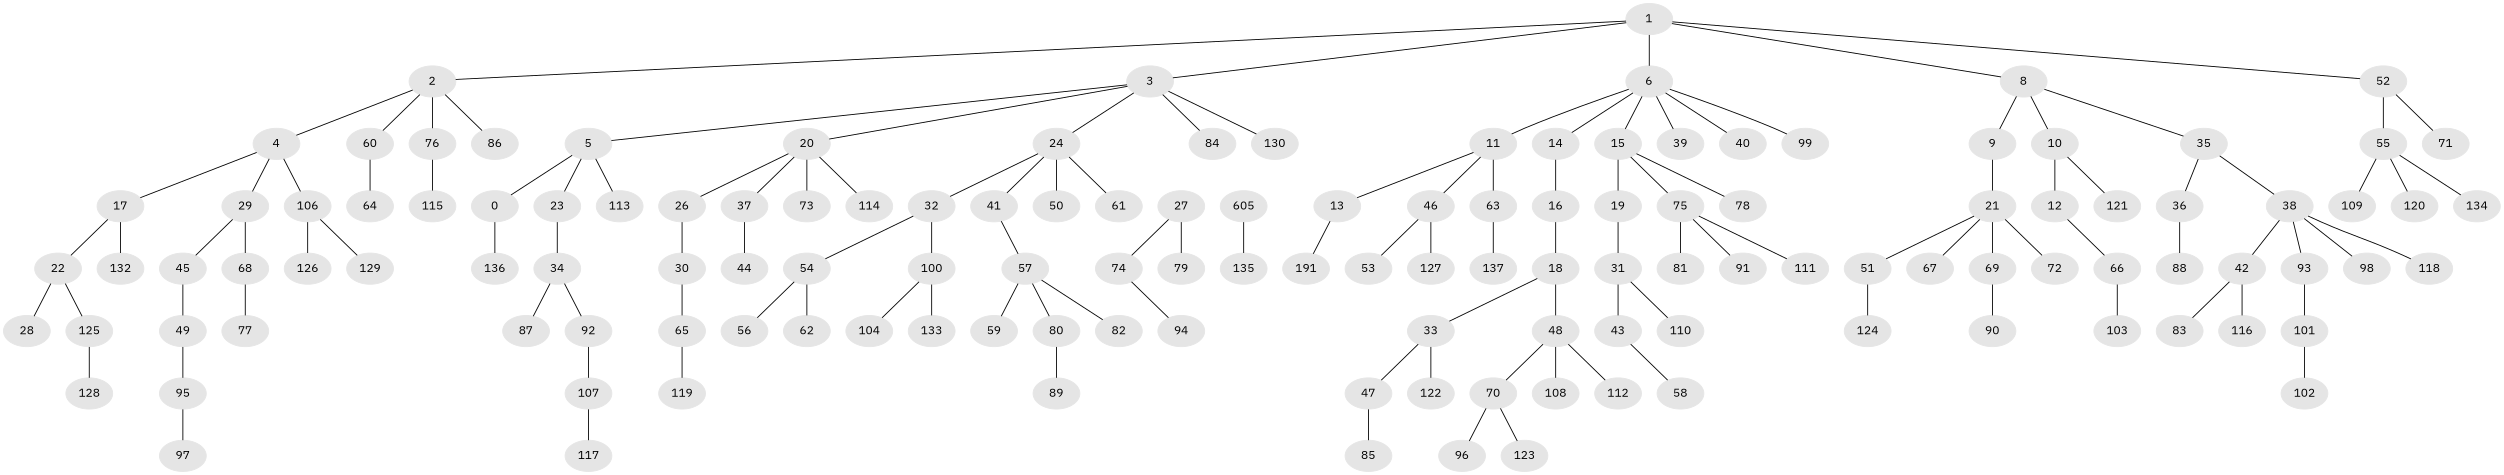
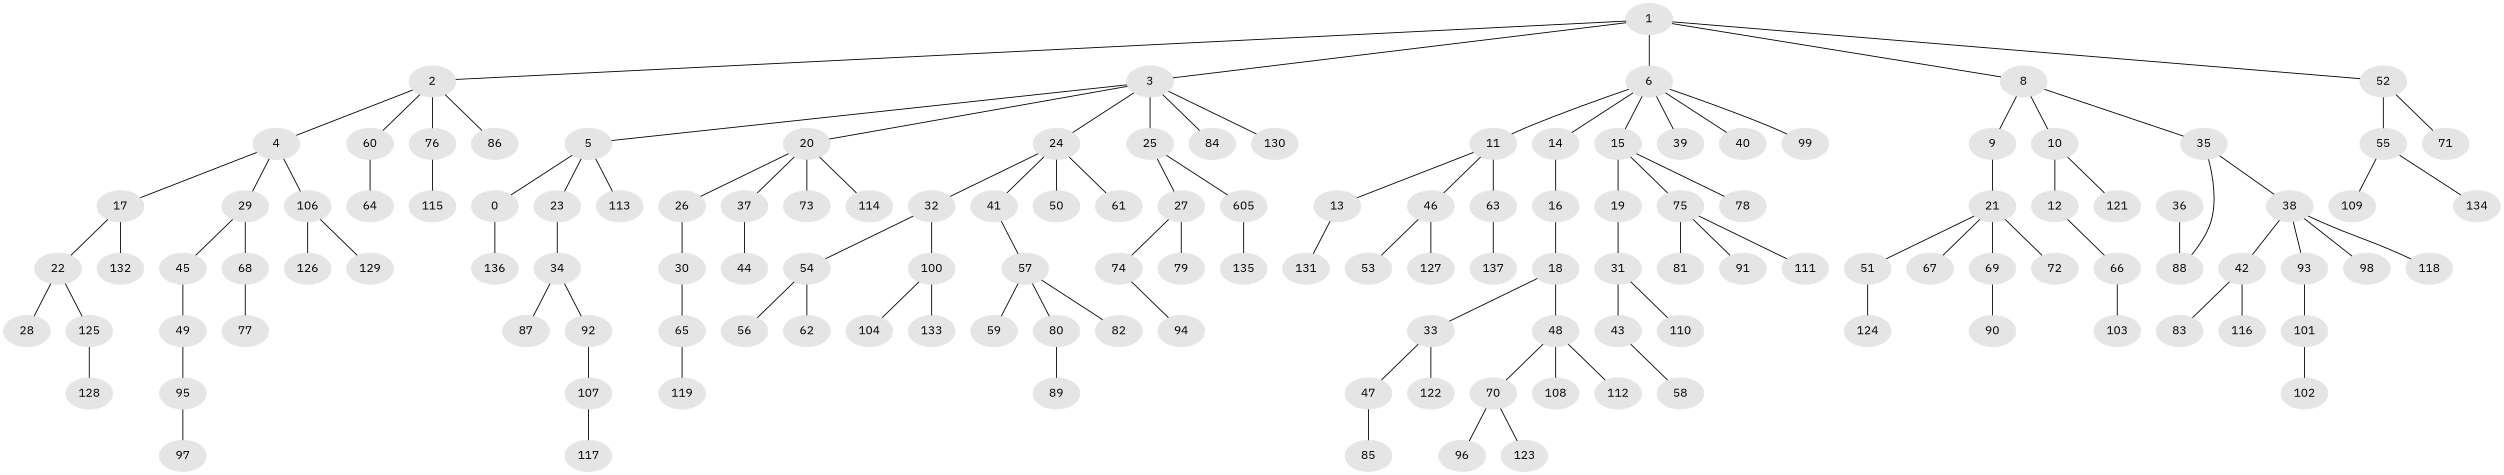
none -> (1150, 144)
(2192, 175) -> (2213, 210)
(2415, 206) -> none
(1306, 269) -> (1306, 269)
